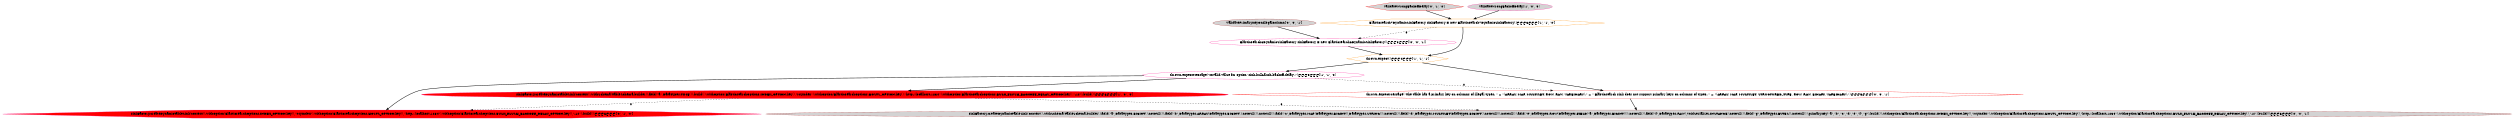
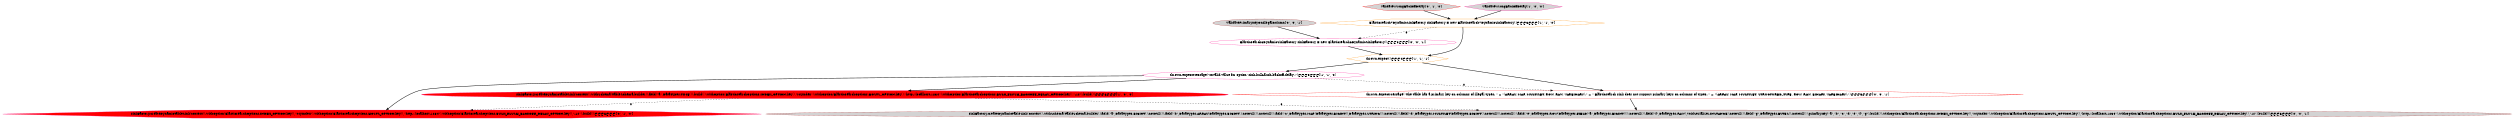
(1510, 7) -> (1513, 7)
